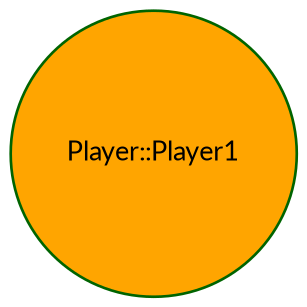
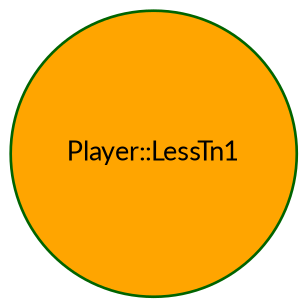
(154, 154) -> (154, 154)
